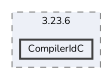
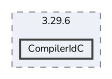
(56, 22) -> (56, 22)
